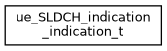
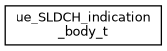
(83, 25) -> (83, 25)
